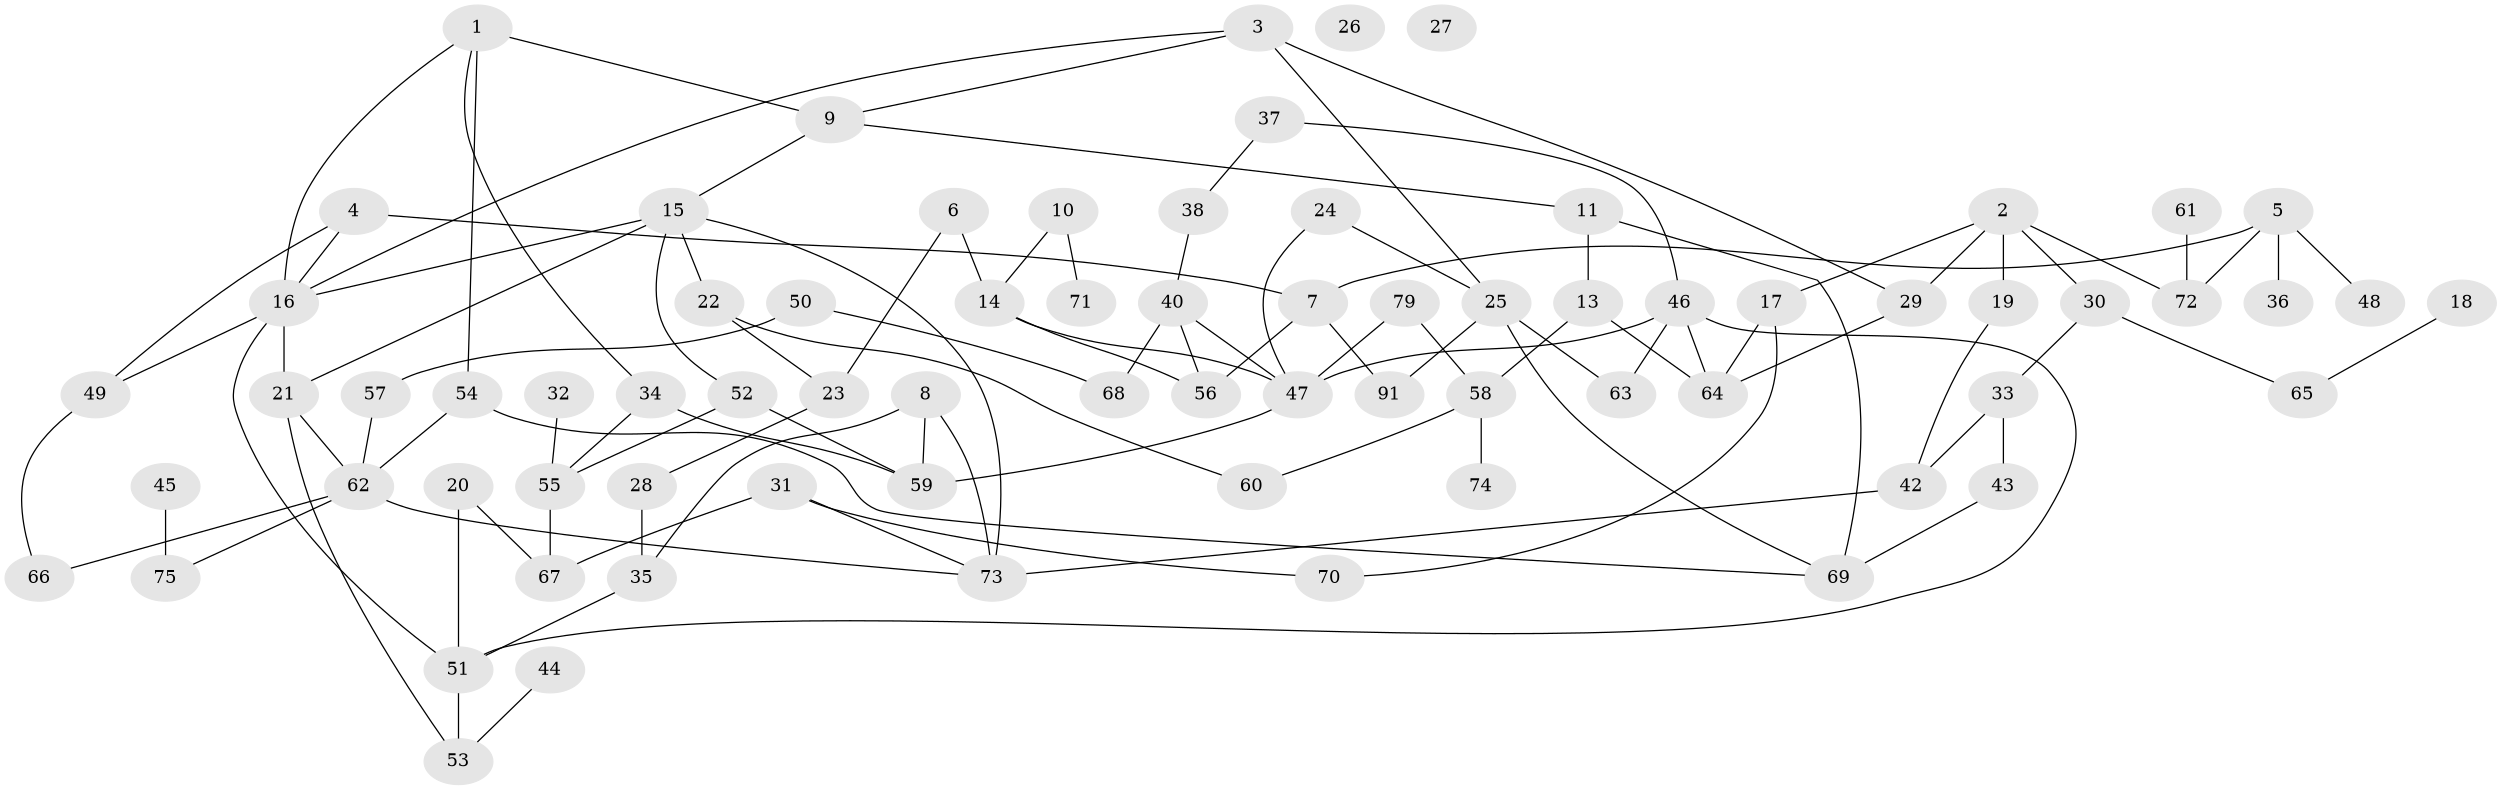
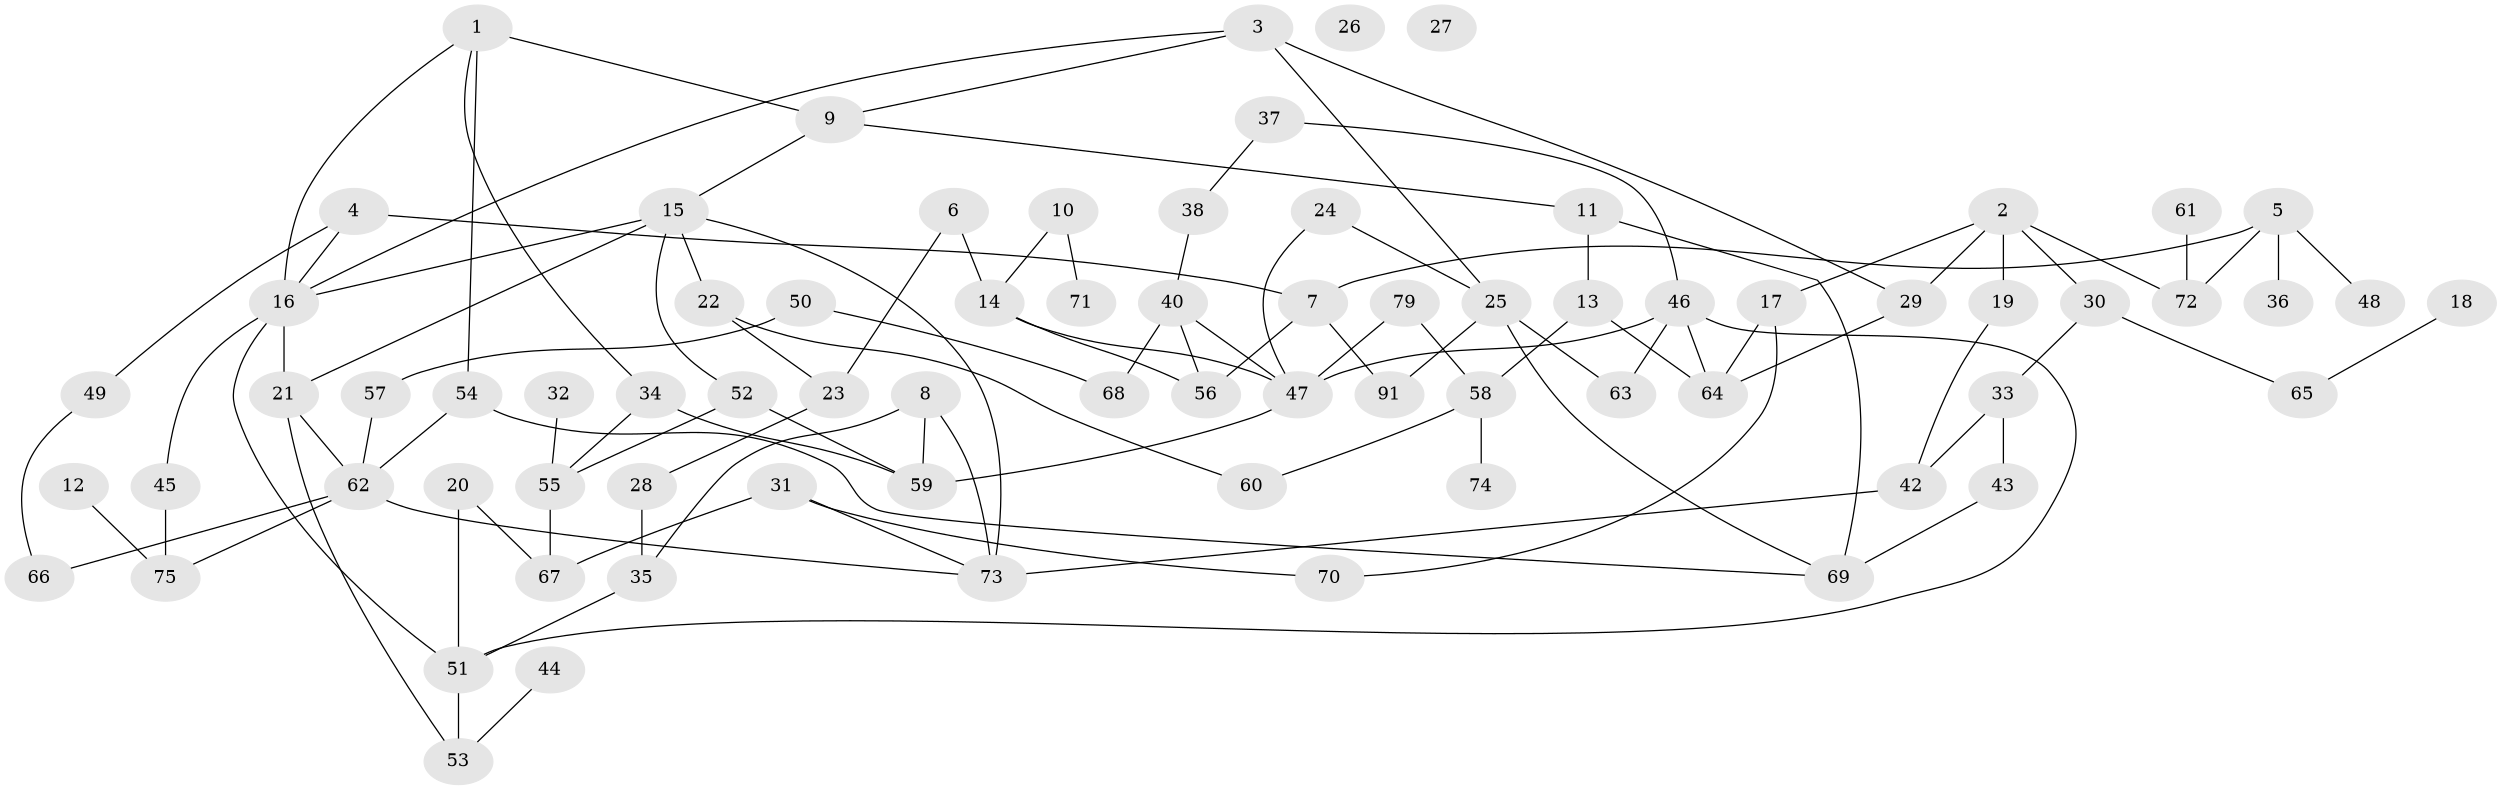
(190, 349) -> (192, 378)
none -> (74, 487)
